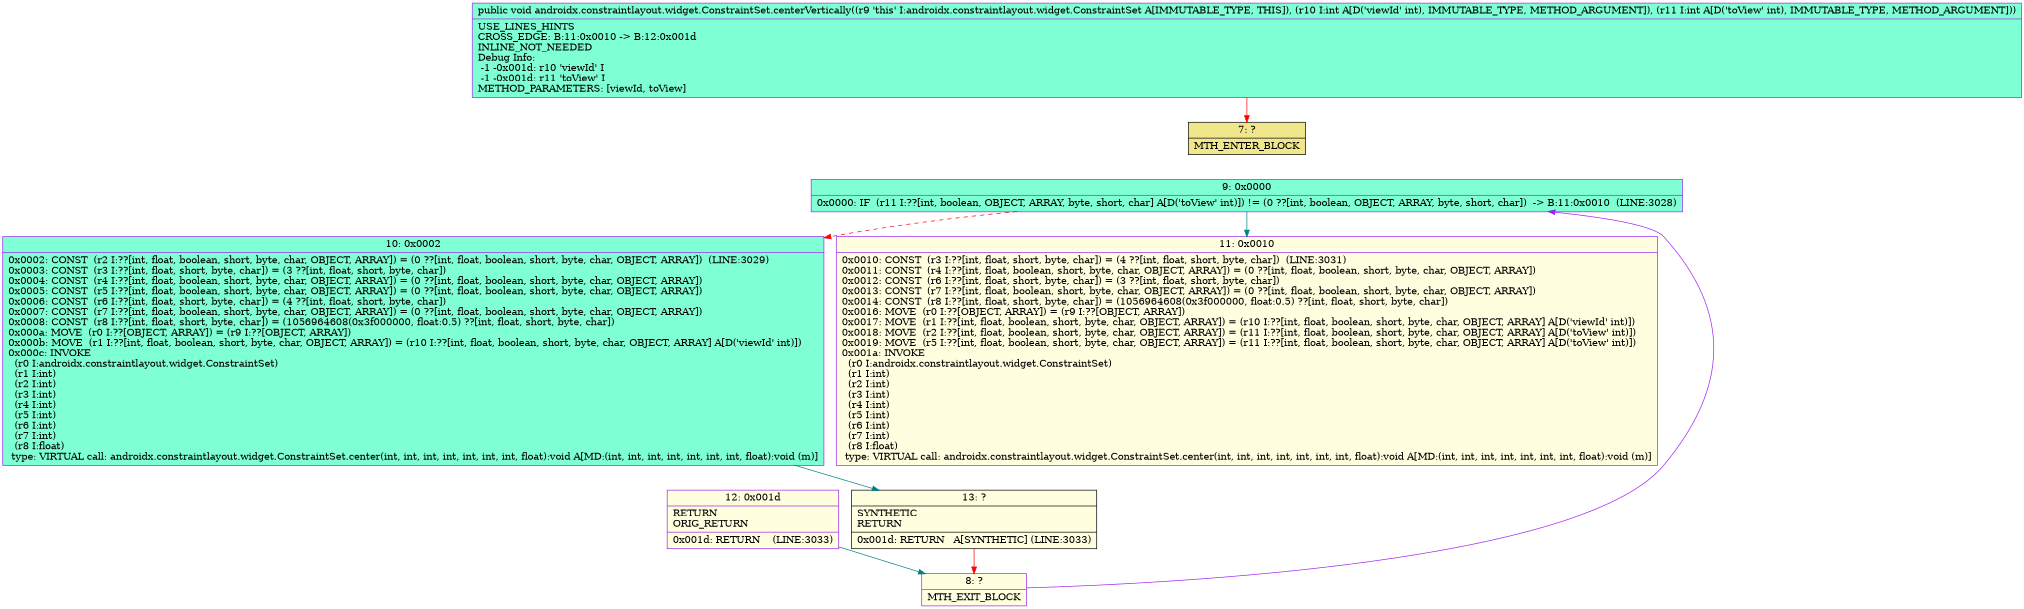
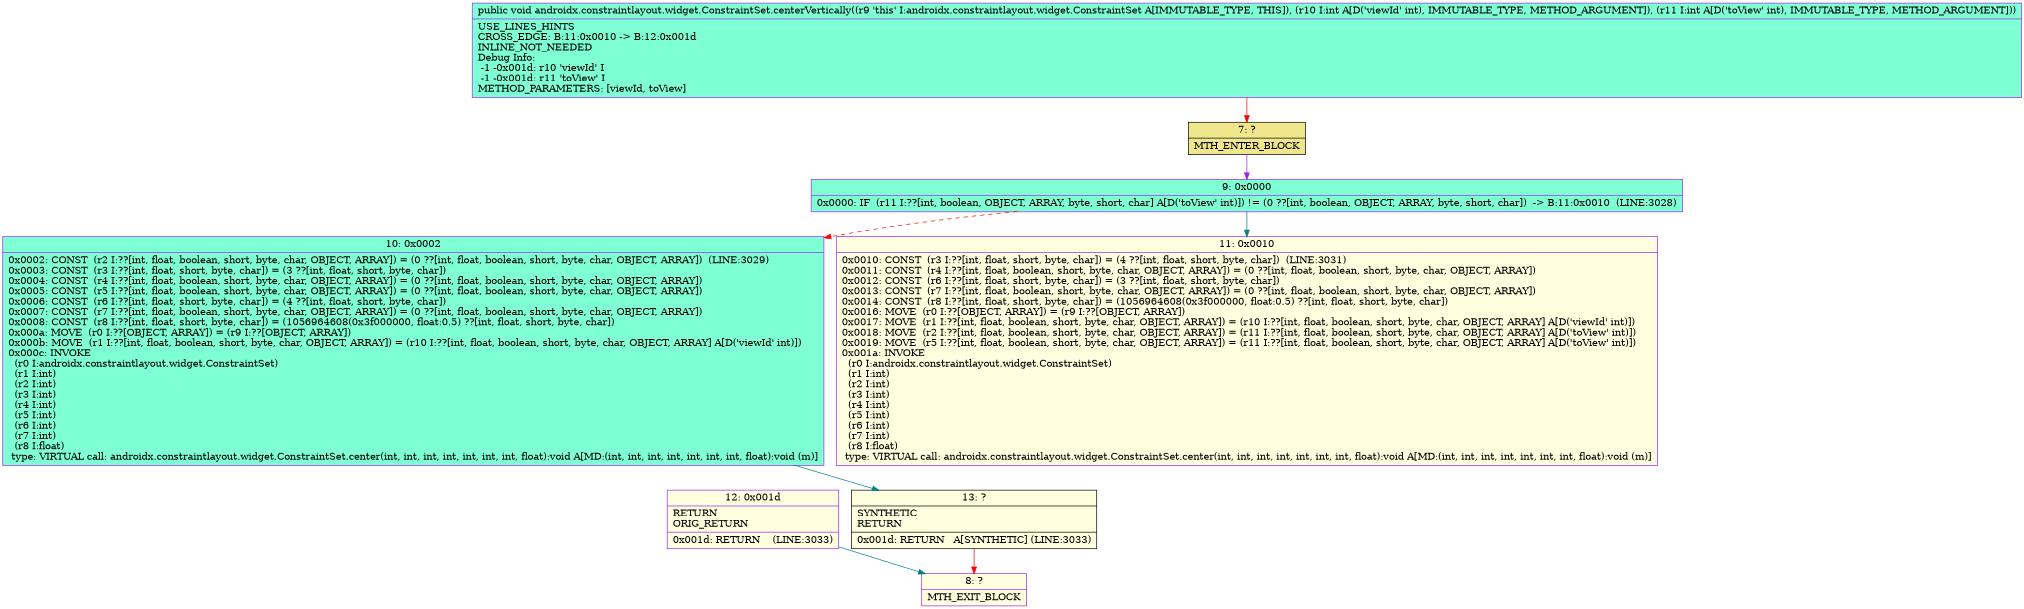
(1535, 529) -> (1247, 164)
